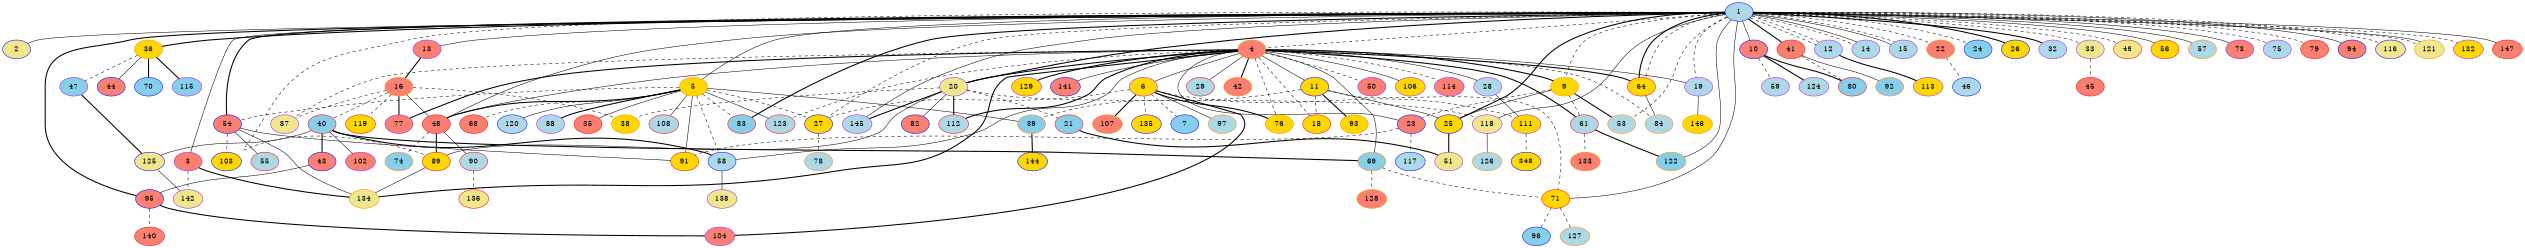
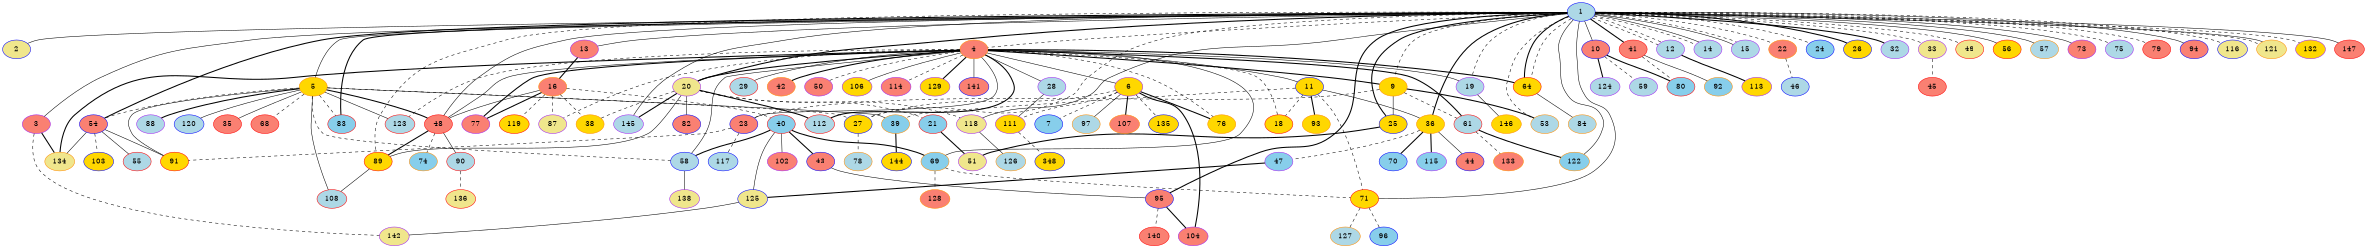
(1563, 73) -> none
(1411, 110) -> (1372, 102)
(401, 180) -> (355, 180)
